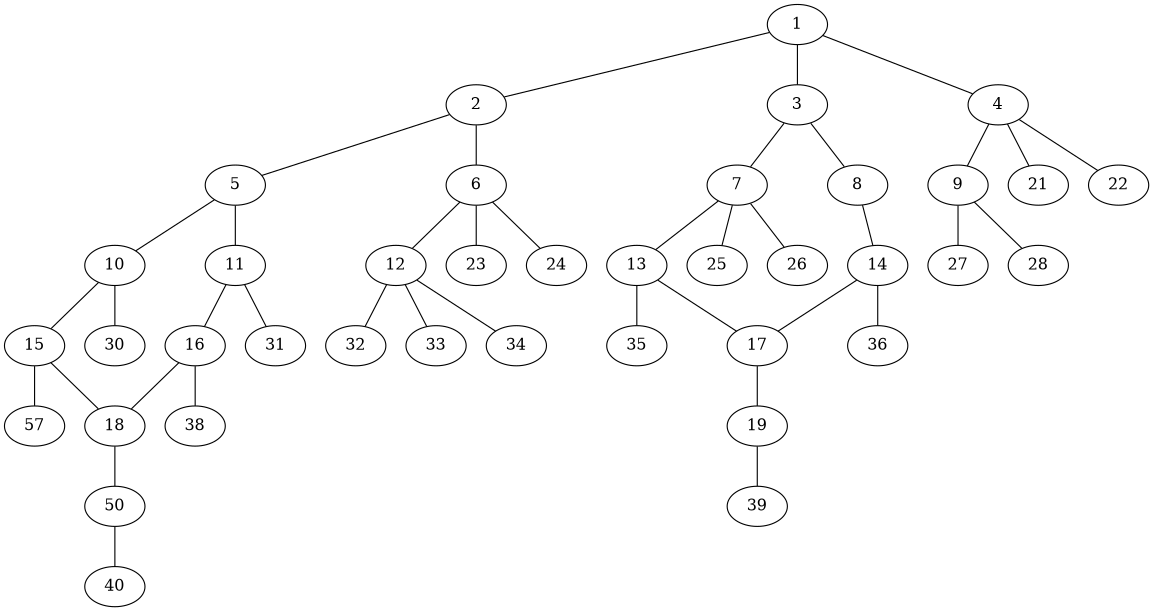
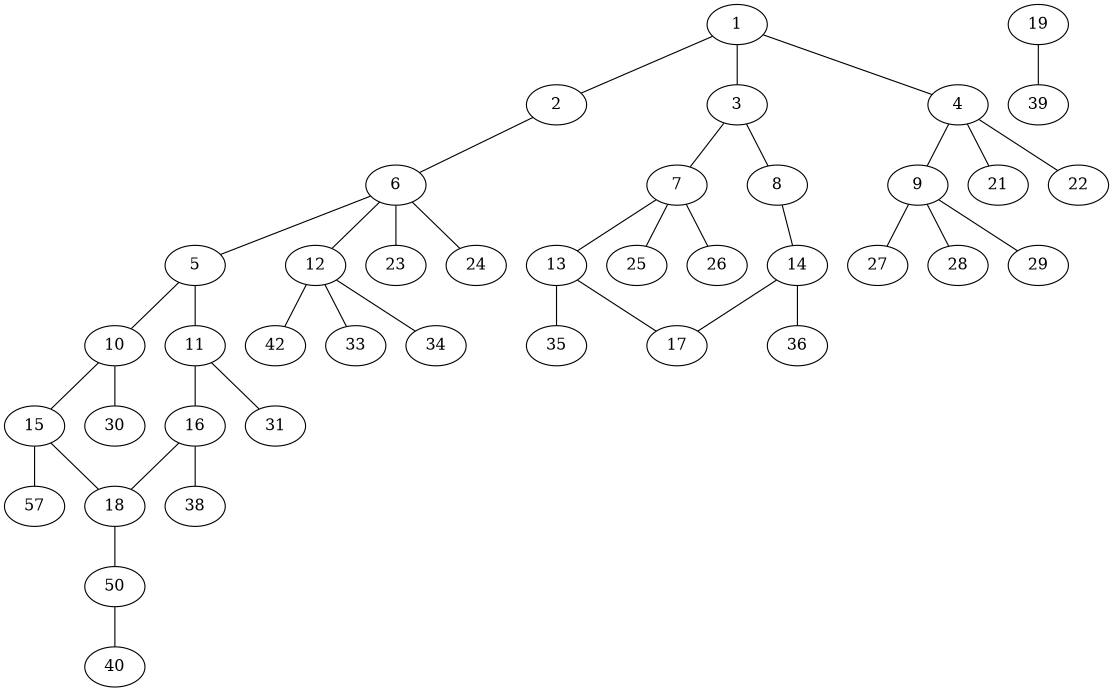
(356, 145) -> (296, 225)
none -> (1038, 265)
(356, 346) -> (275, 346)
(757, 386) -> none
